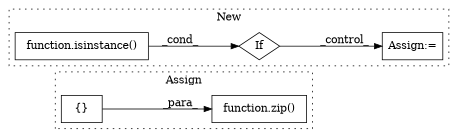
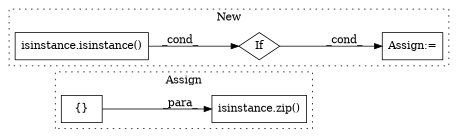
(344, 40) -> (344, 40)
(82, 46) -> (82, 46)
(259, 109) -> (259, 109)
